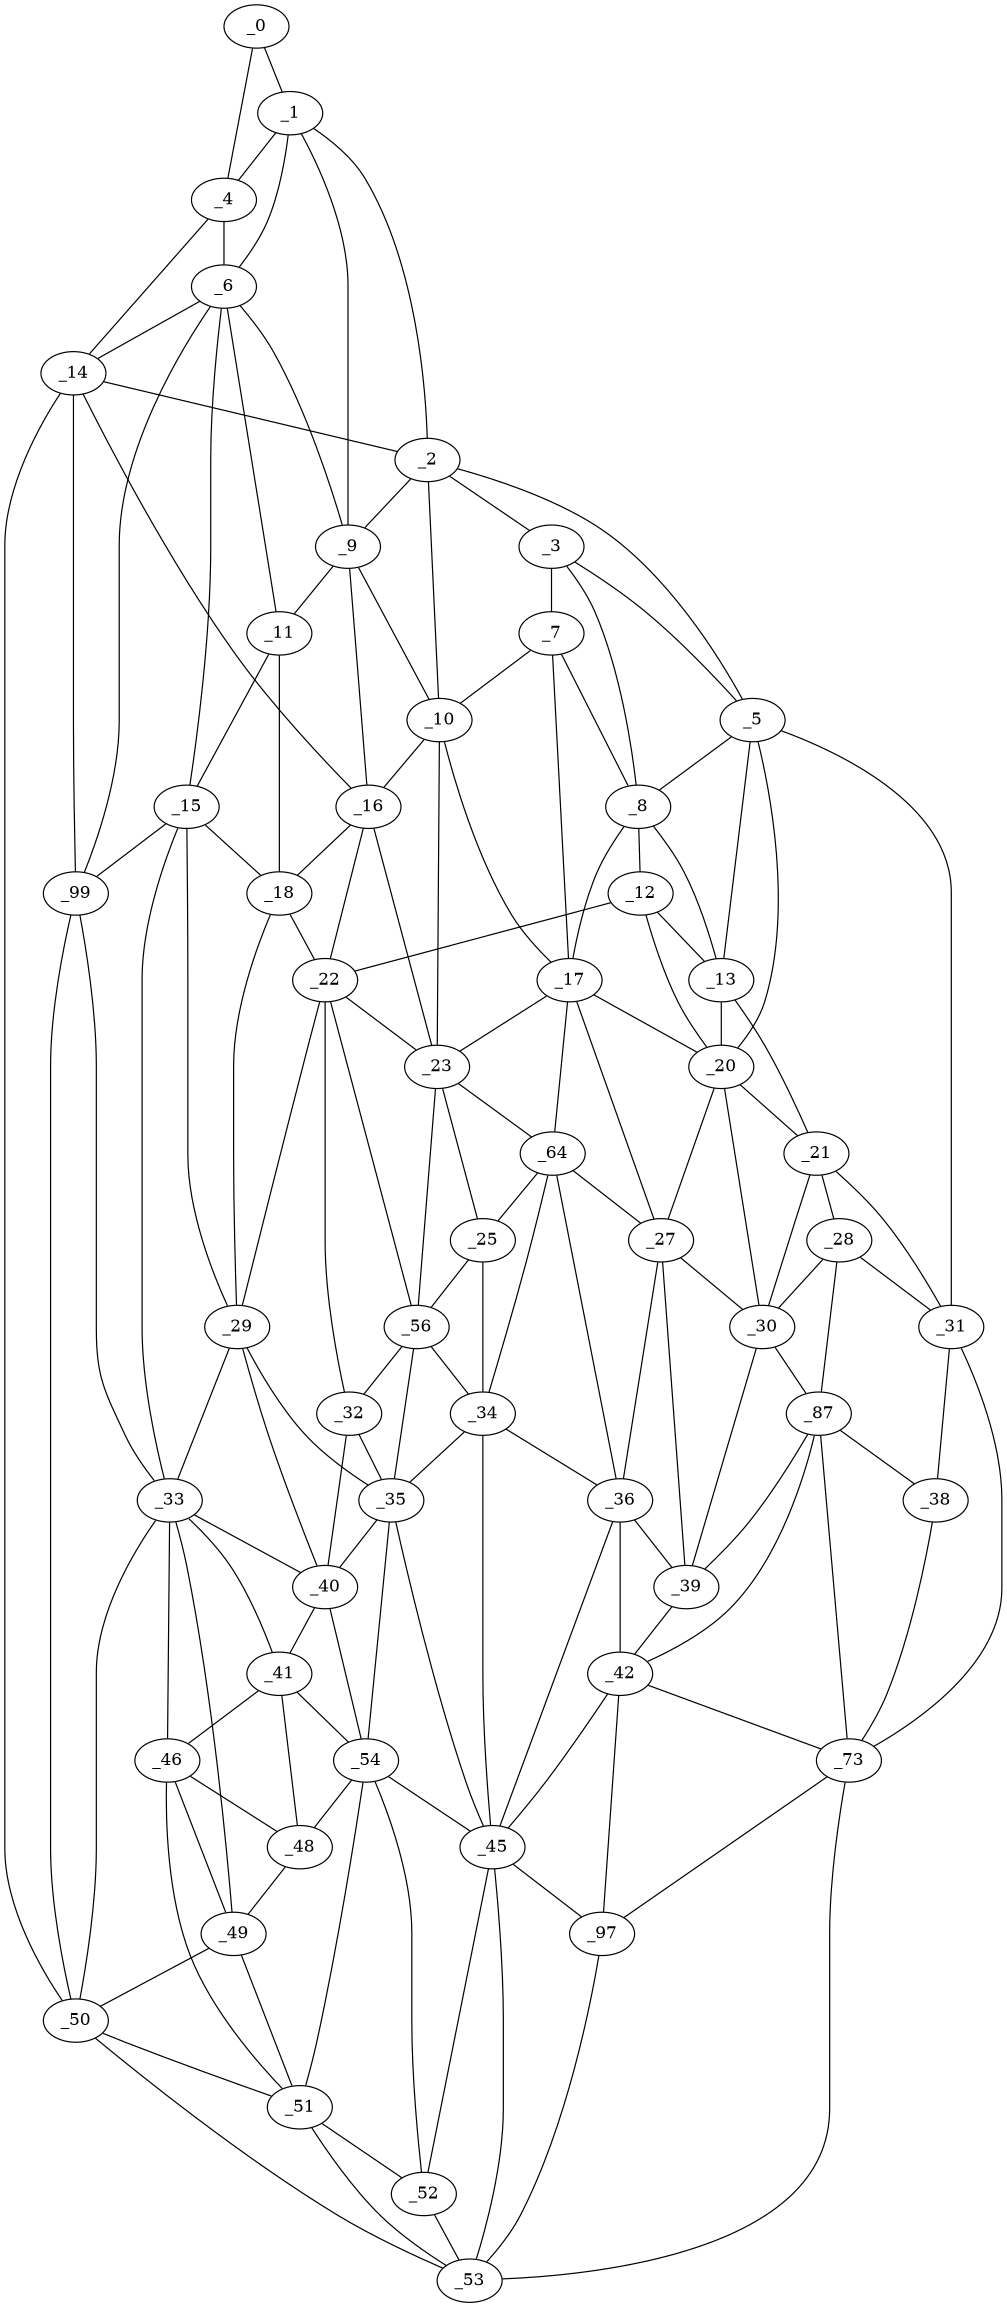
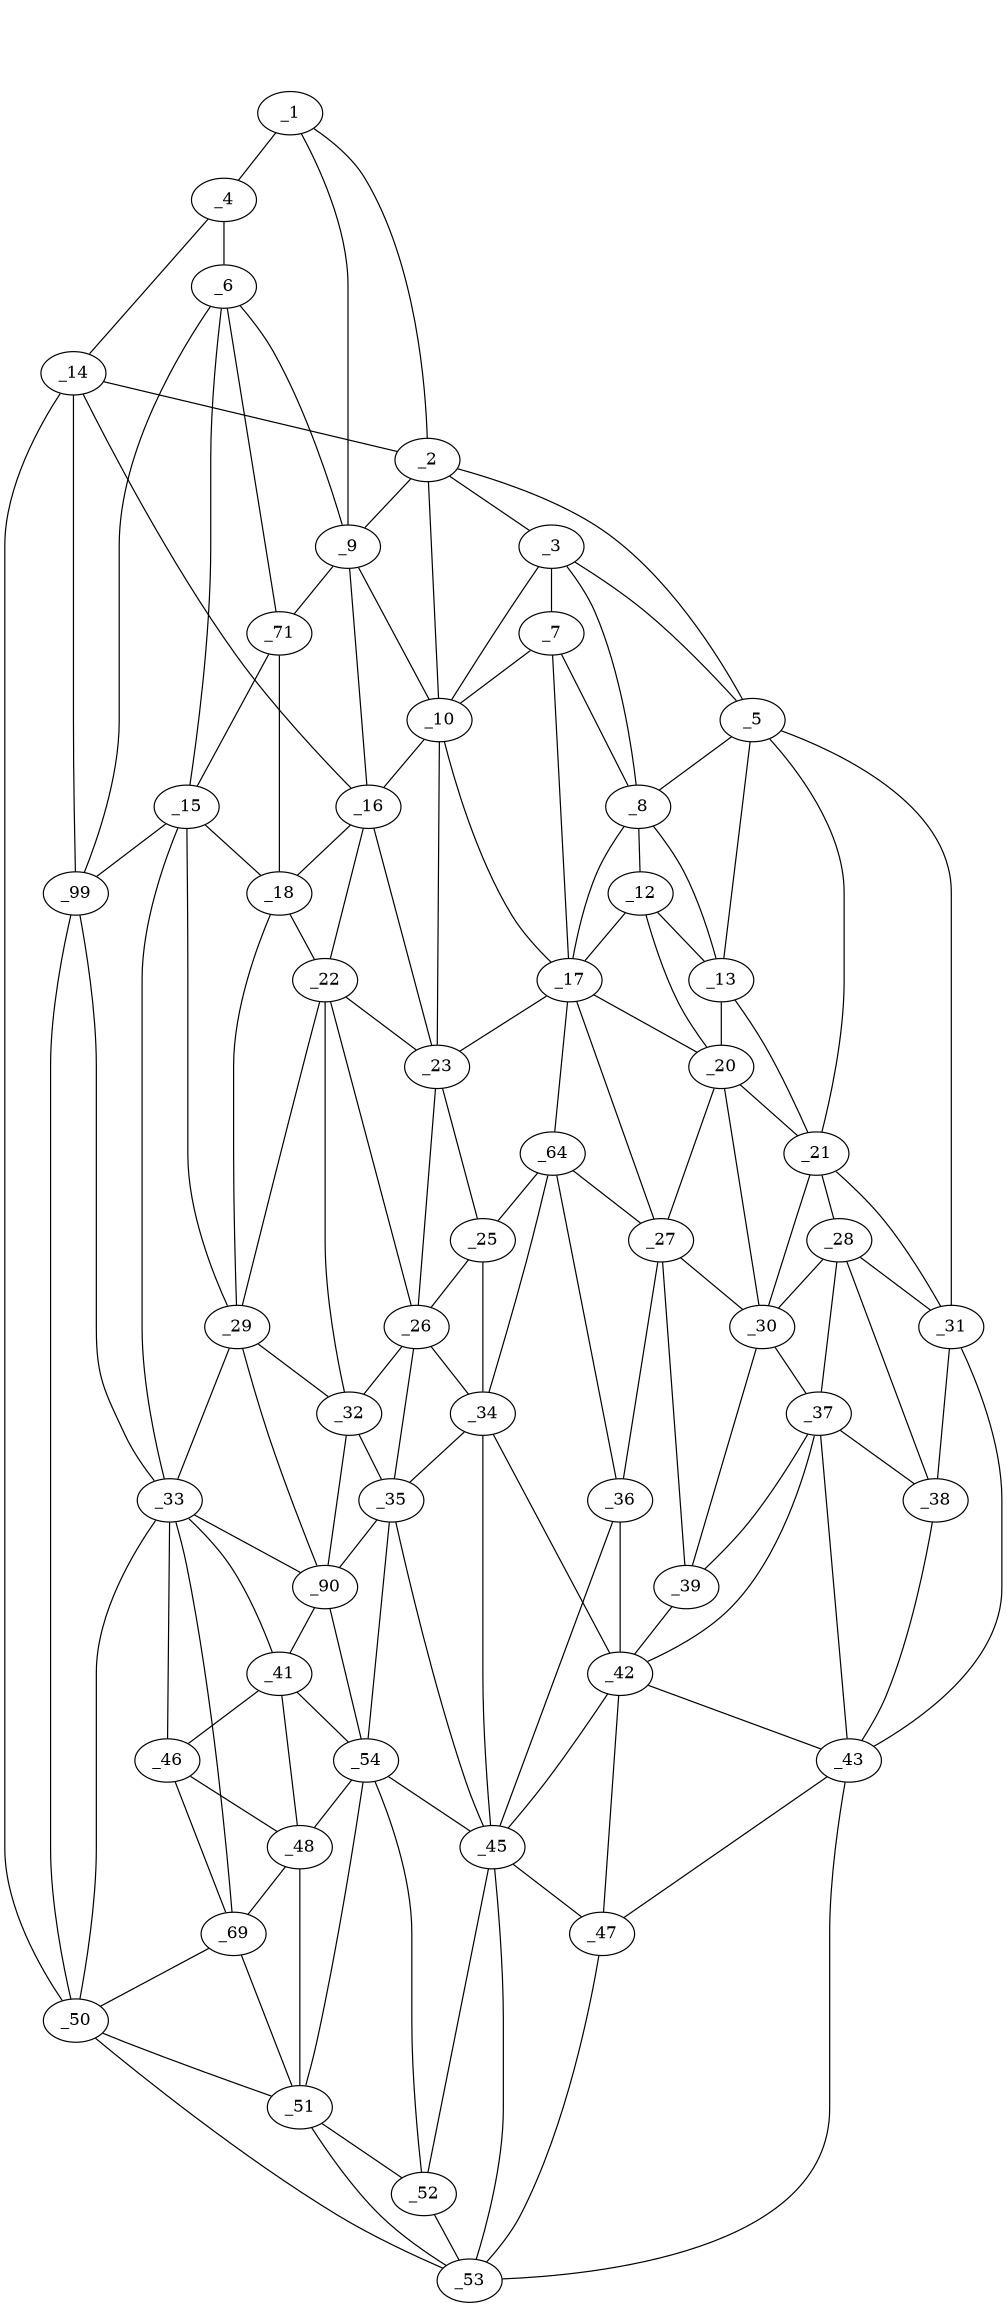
(256, 26) -> none
(274, 205) -> none
(149, 330) -> none
(279, 633) -> (279, 633)
none -> (494, 633)
(778, 898) -> (844, 926)
(483, 937) -> (605, 937)
(495, 1110) -> none
(417, 1327) -> (417, 1327)
none -> (887, 1370)
(819, 1414) -> (819, 1414)
(297, 1426) -> (293, 1370)
(551, 1457) -> (551, 1544)
(653, 1544) -> none
(325, 1587) -> (325, 1587)
(849, 1760) -> (849, 1760)
(234, 1934) -> (234, 1934)
(602, 1934) -> (602, 1934)
(188, 1949) -> (300, 1977)
